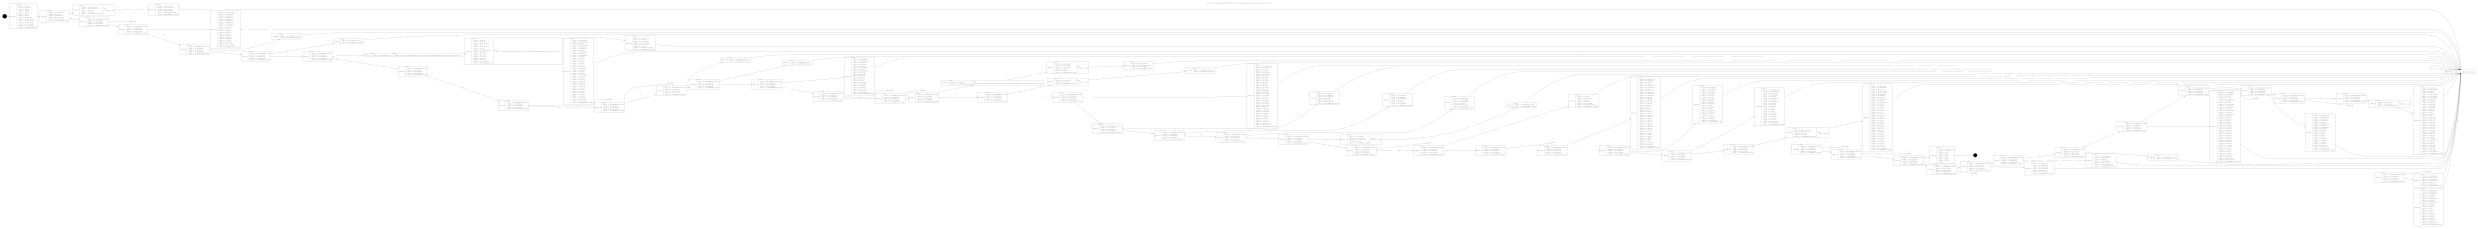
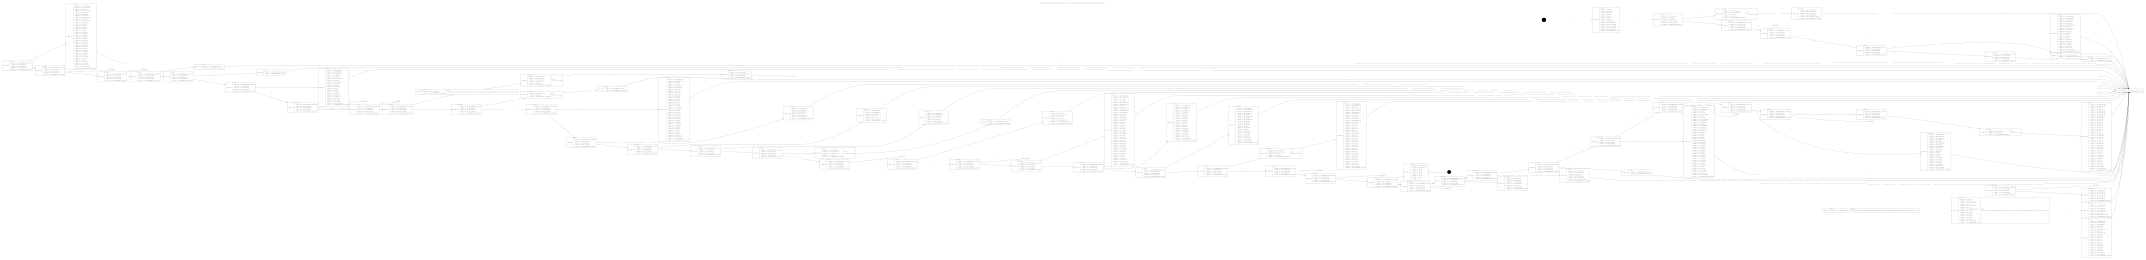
(318, 56) -> none
